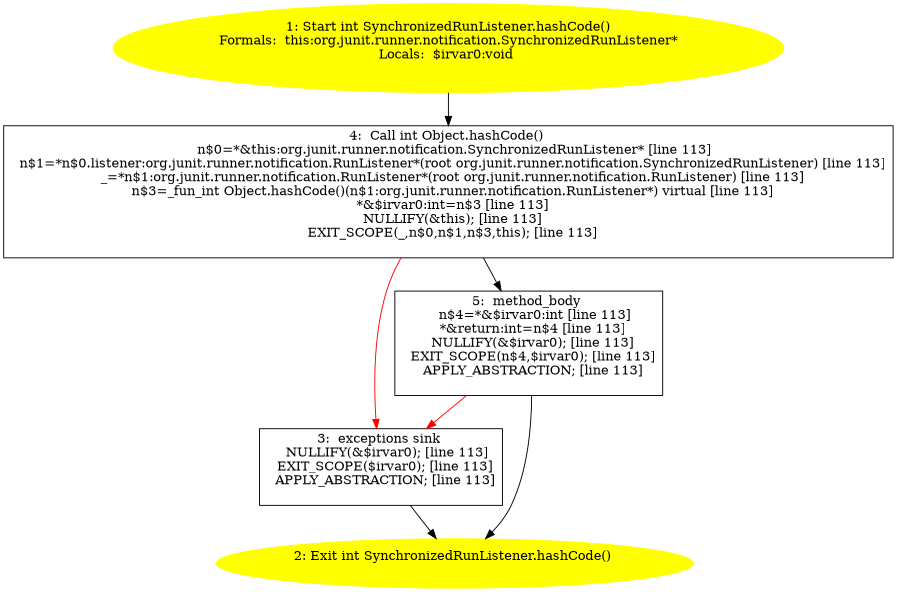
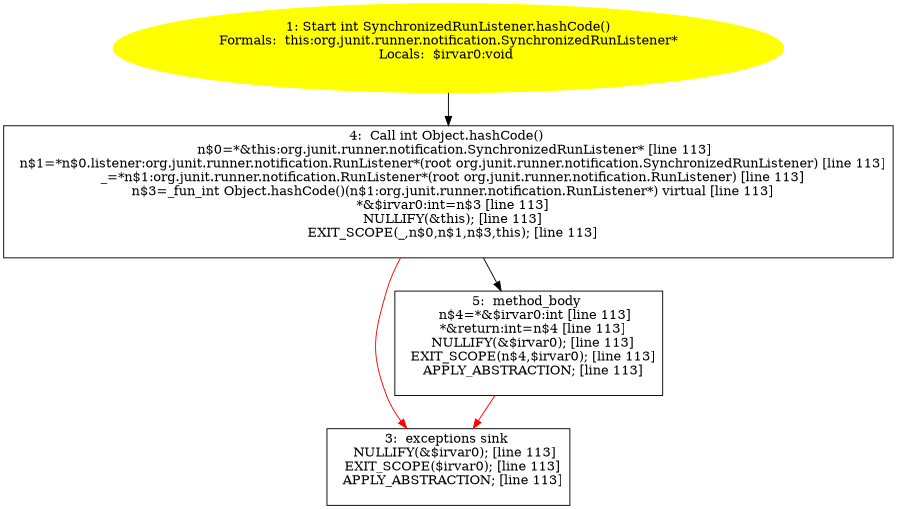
(455, 563) -> none
